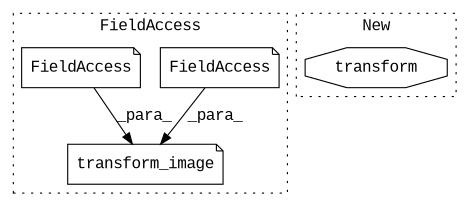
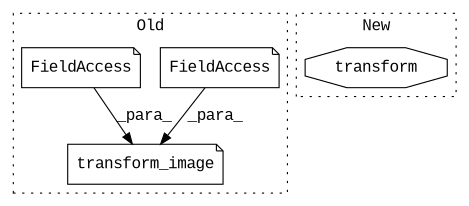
(150, 26) -> (150, 26)
